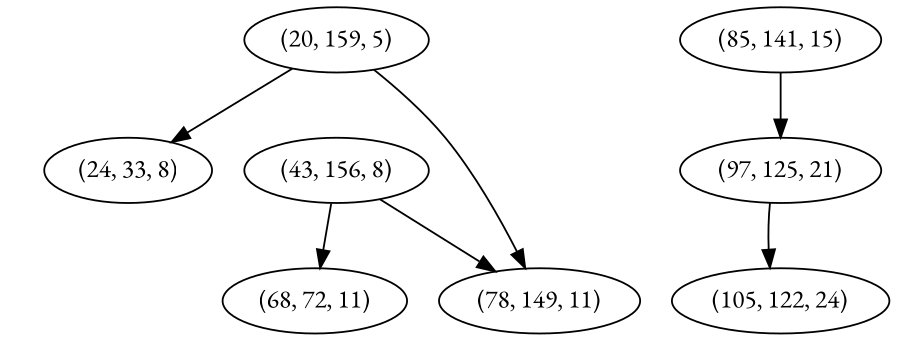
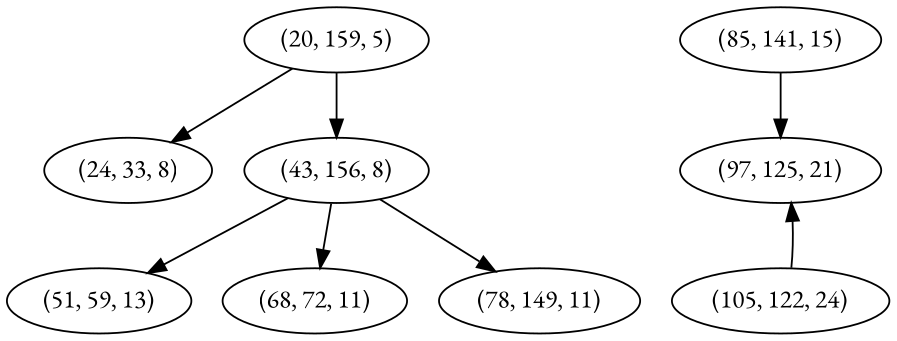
(456, 152) -> (337, 96)
(769, 226) -> (793, 244)
none -> (99, 301)
